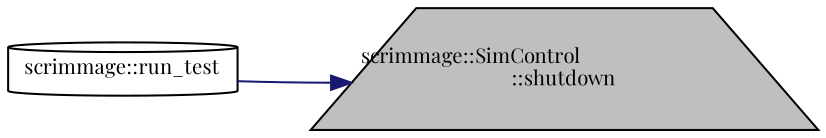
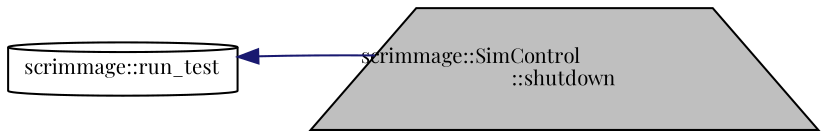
(284, 82) -> (317, 55)
